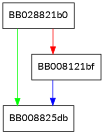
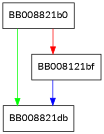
(39, 16) -> (39, 16)
(39, 119) -> (39, 119)
